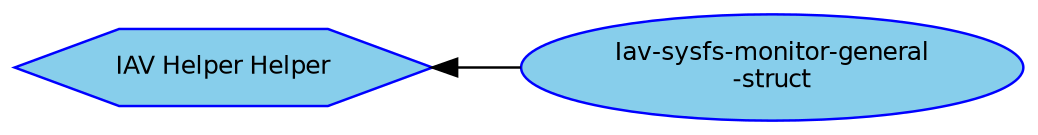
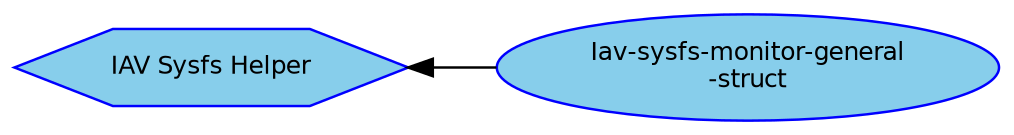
(223, 68) -> (211, 68)
